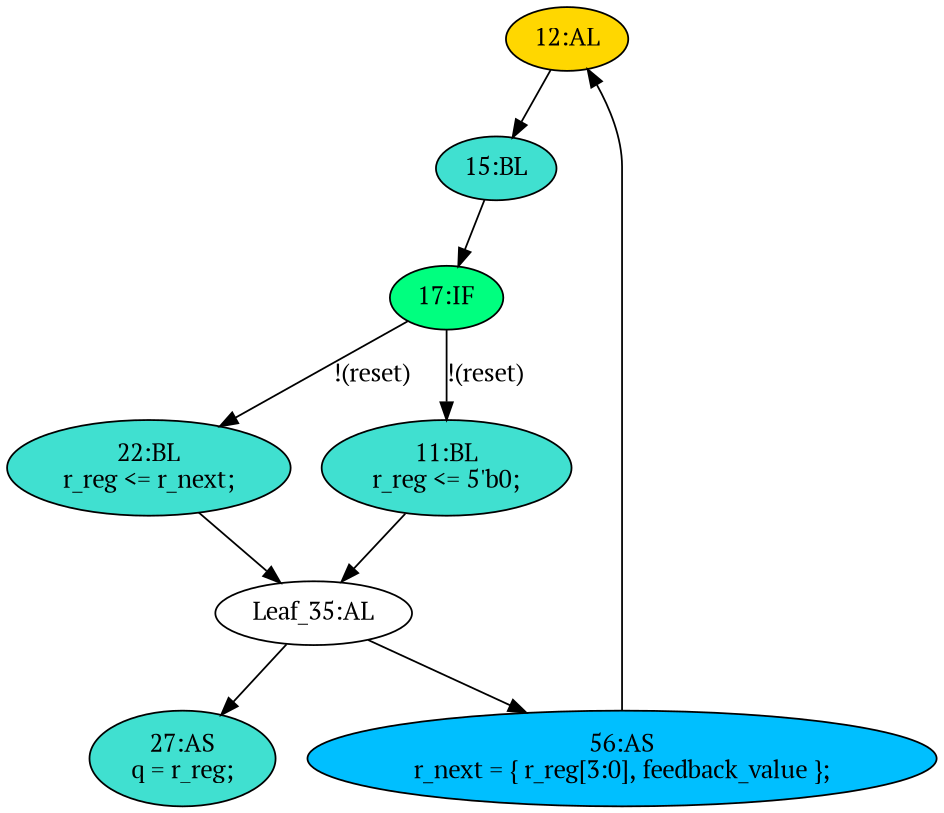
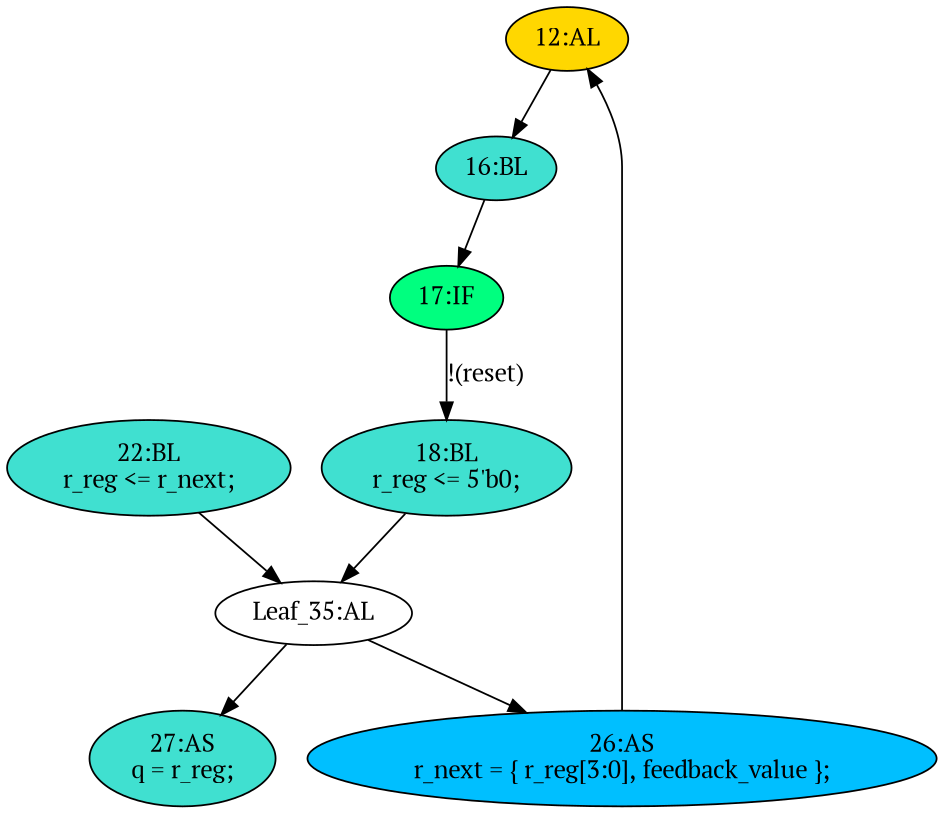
(496, 168) -> (496, 168)
(322, 369) -> none
(447, 468) -> (447, 468)
(622, 759) -> (622, 759)
